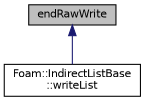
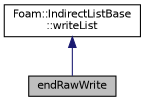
(72, 50) -> (72, 62)
